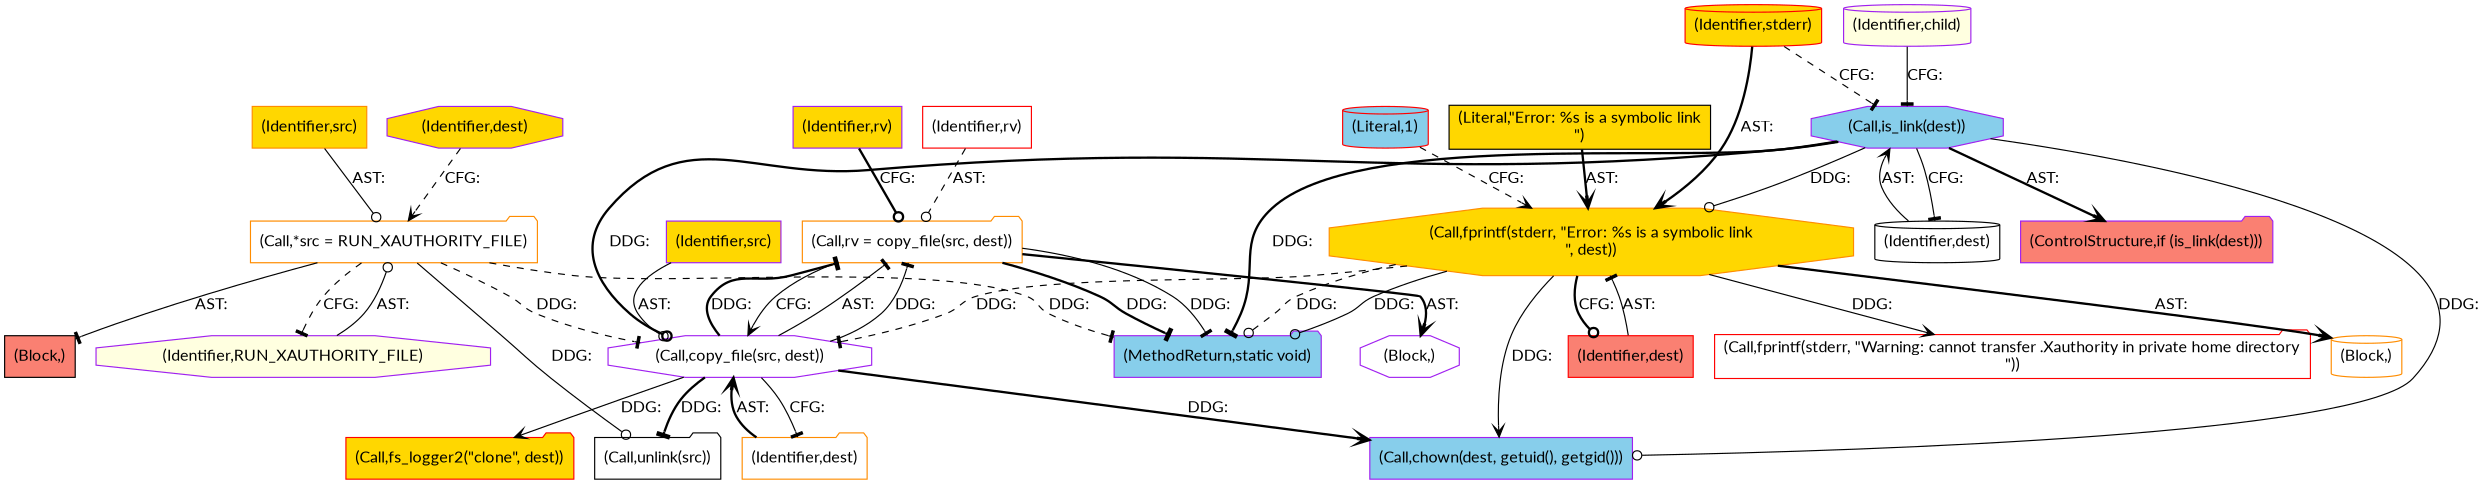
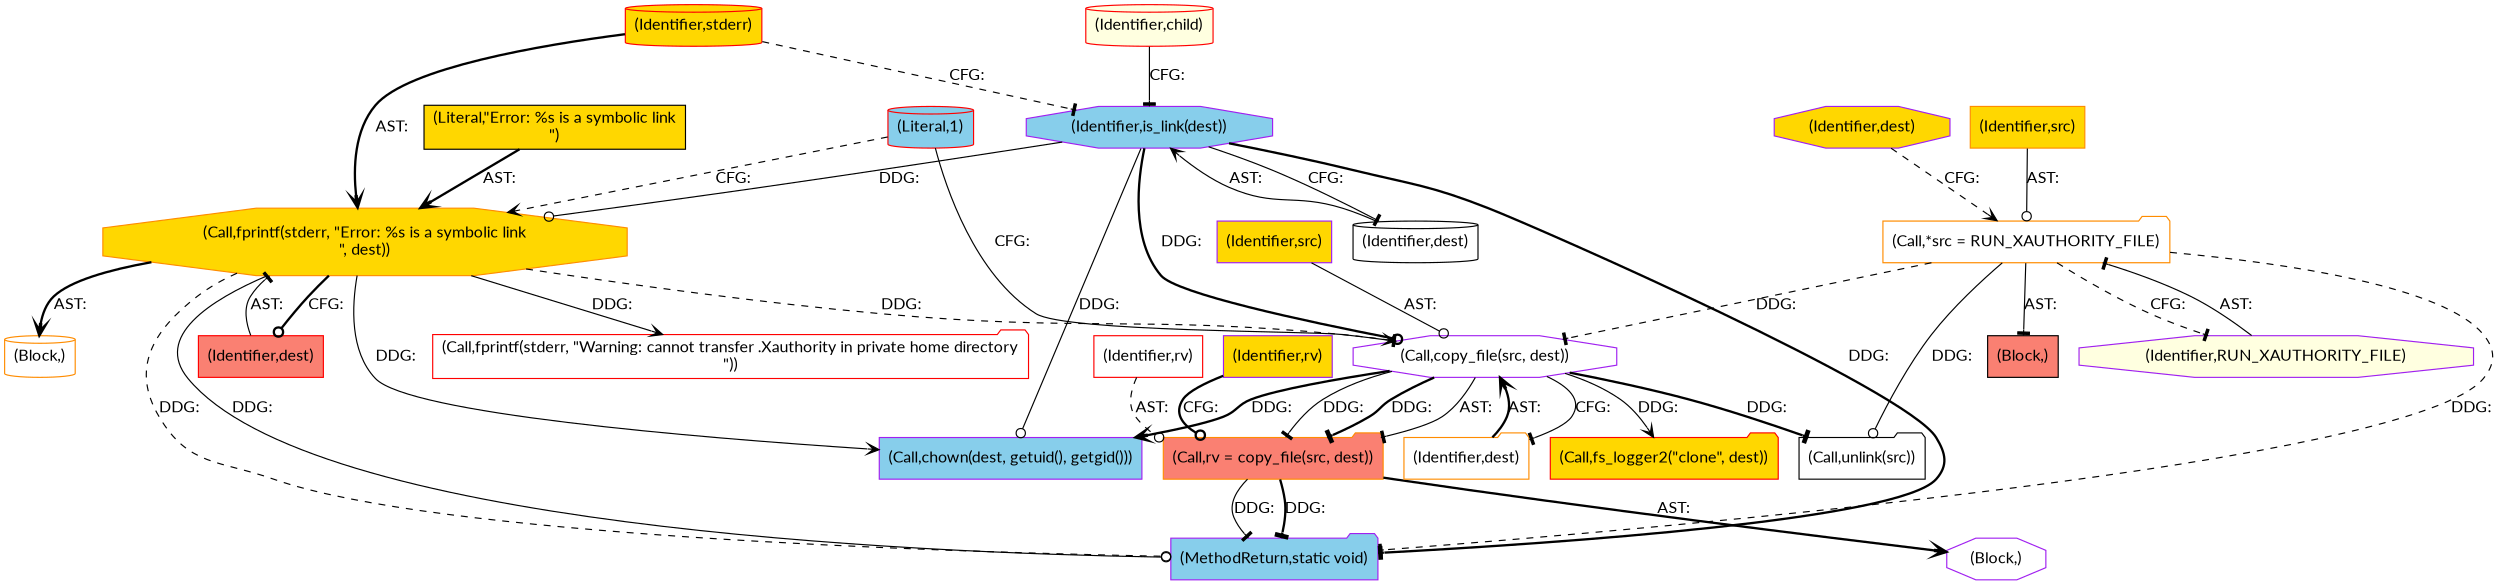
(1907, 25) -> (1149, 25)
(1907, 127) -> (1149, 127)
(912, 242) -> (1273, 458)
(2147, 242) -> none
(789, 287) -> (1043, 316)
(368, 309) -> (2184, 293)
